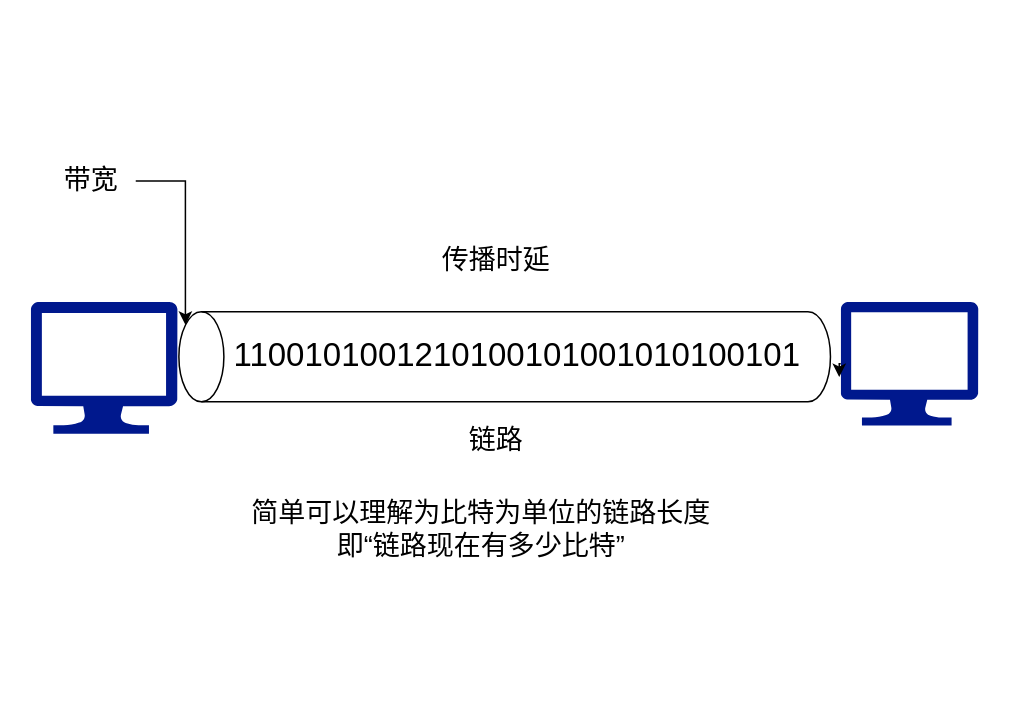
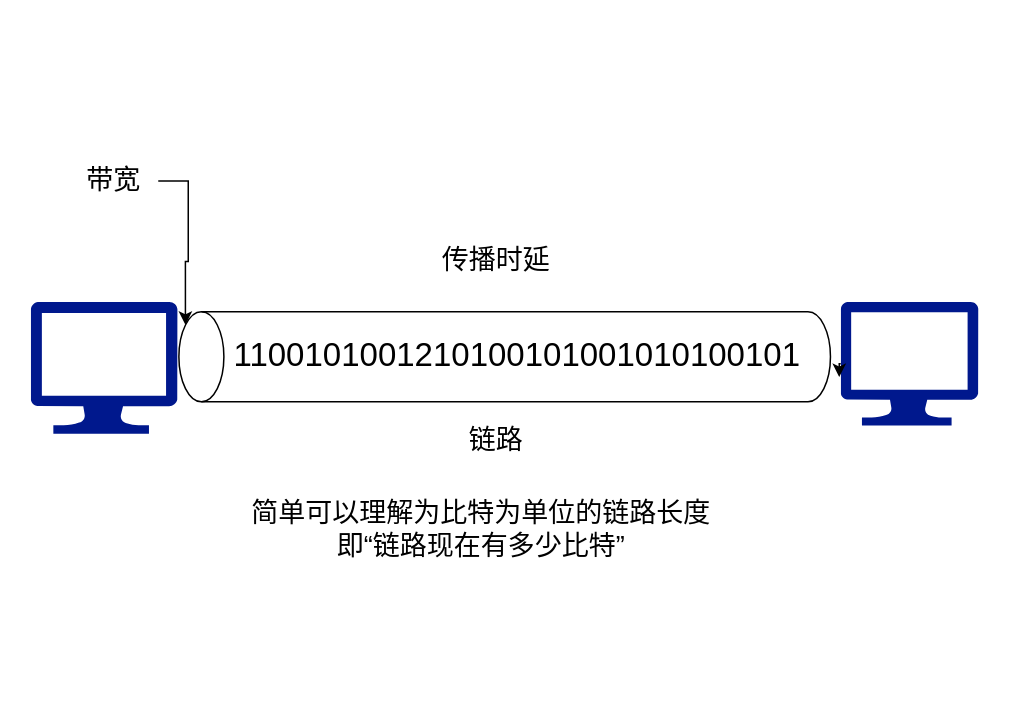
(91, 181) -> (113, 181)
